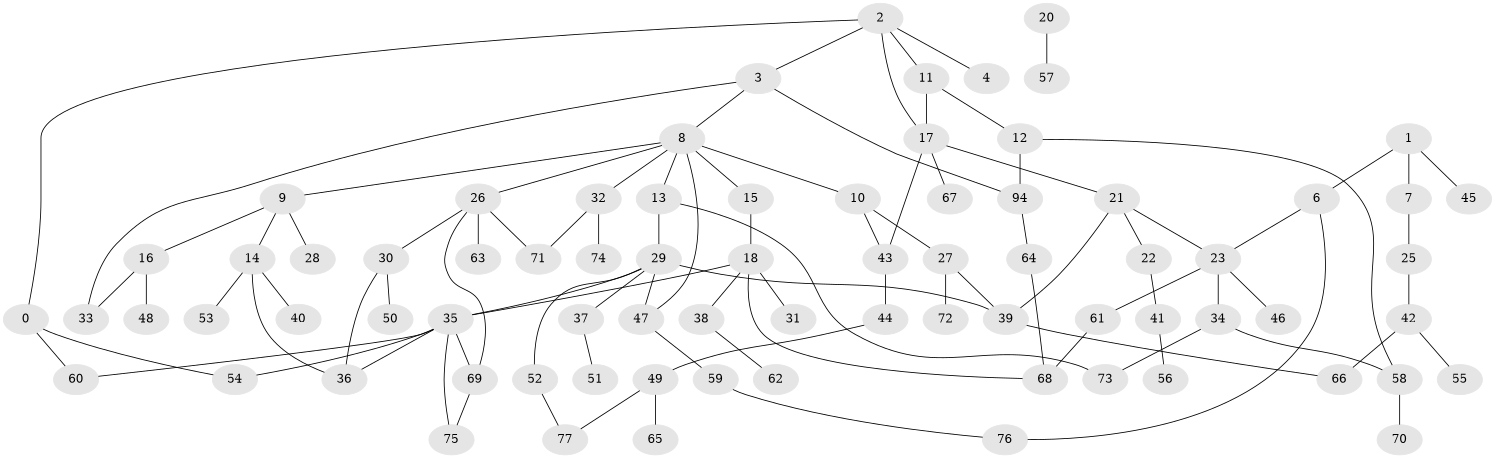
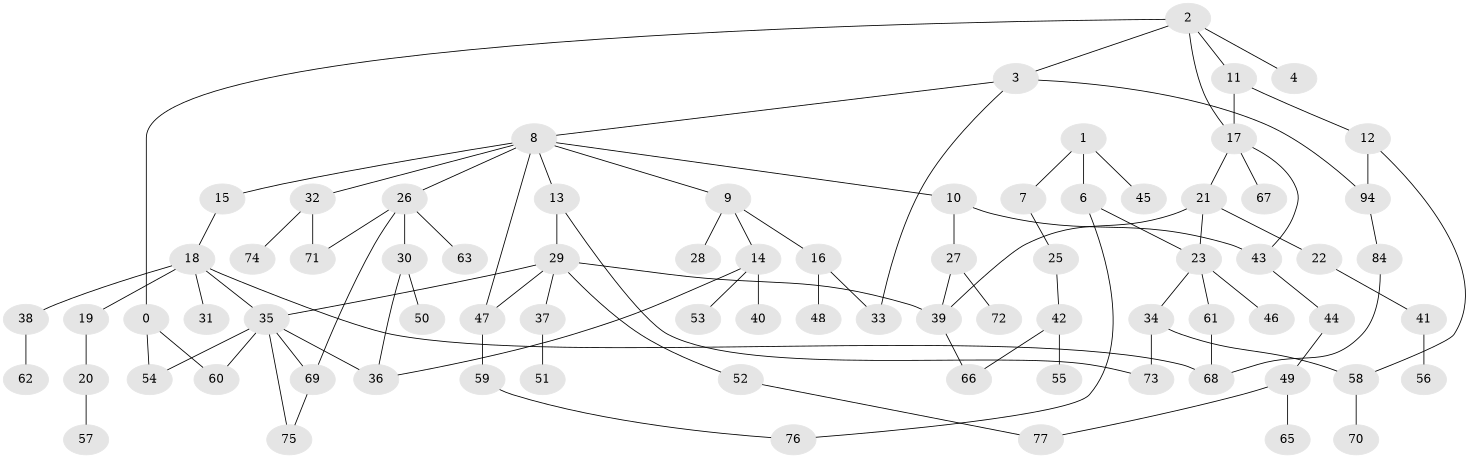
(1029, 259) -> (1380, 259)
none -> (86, 319)
